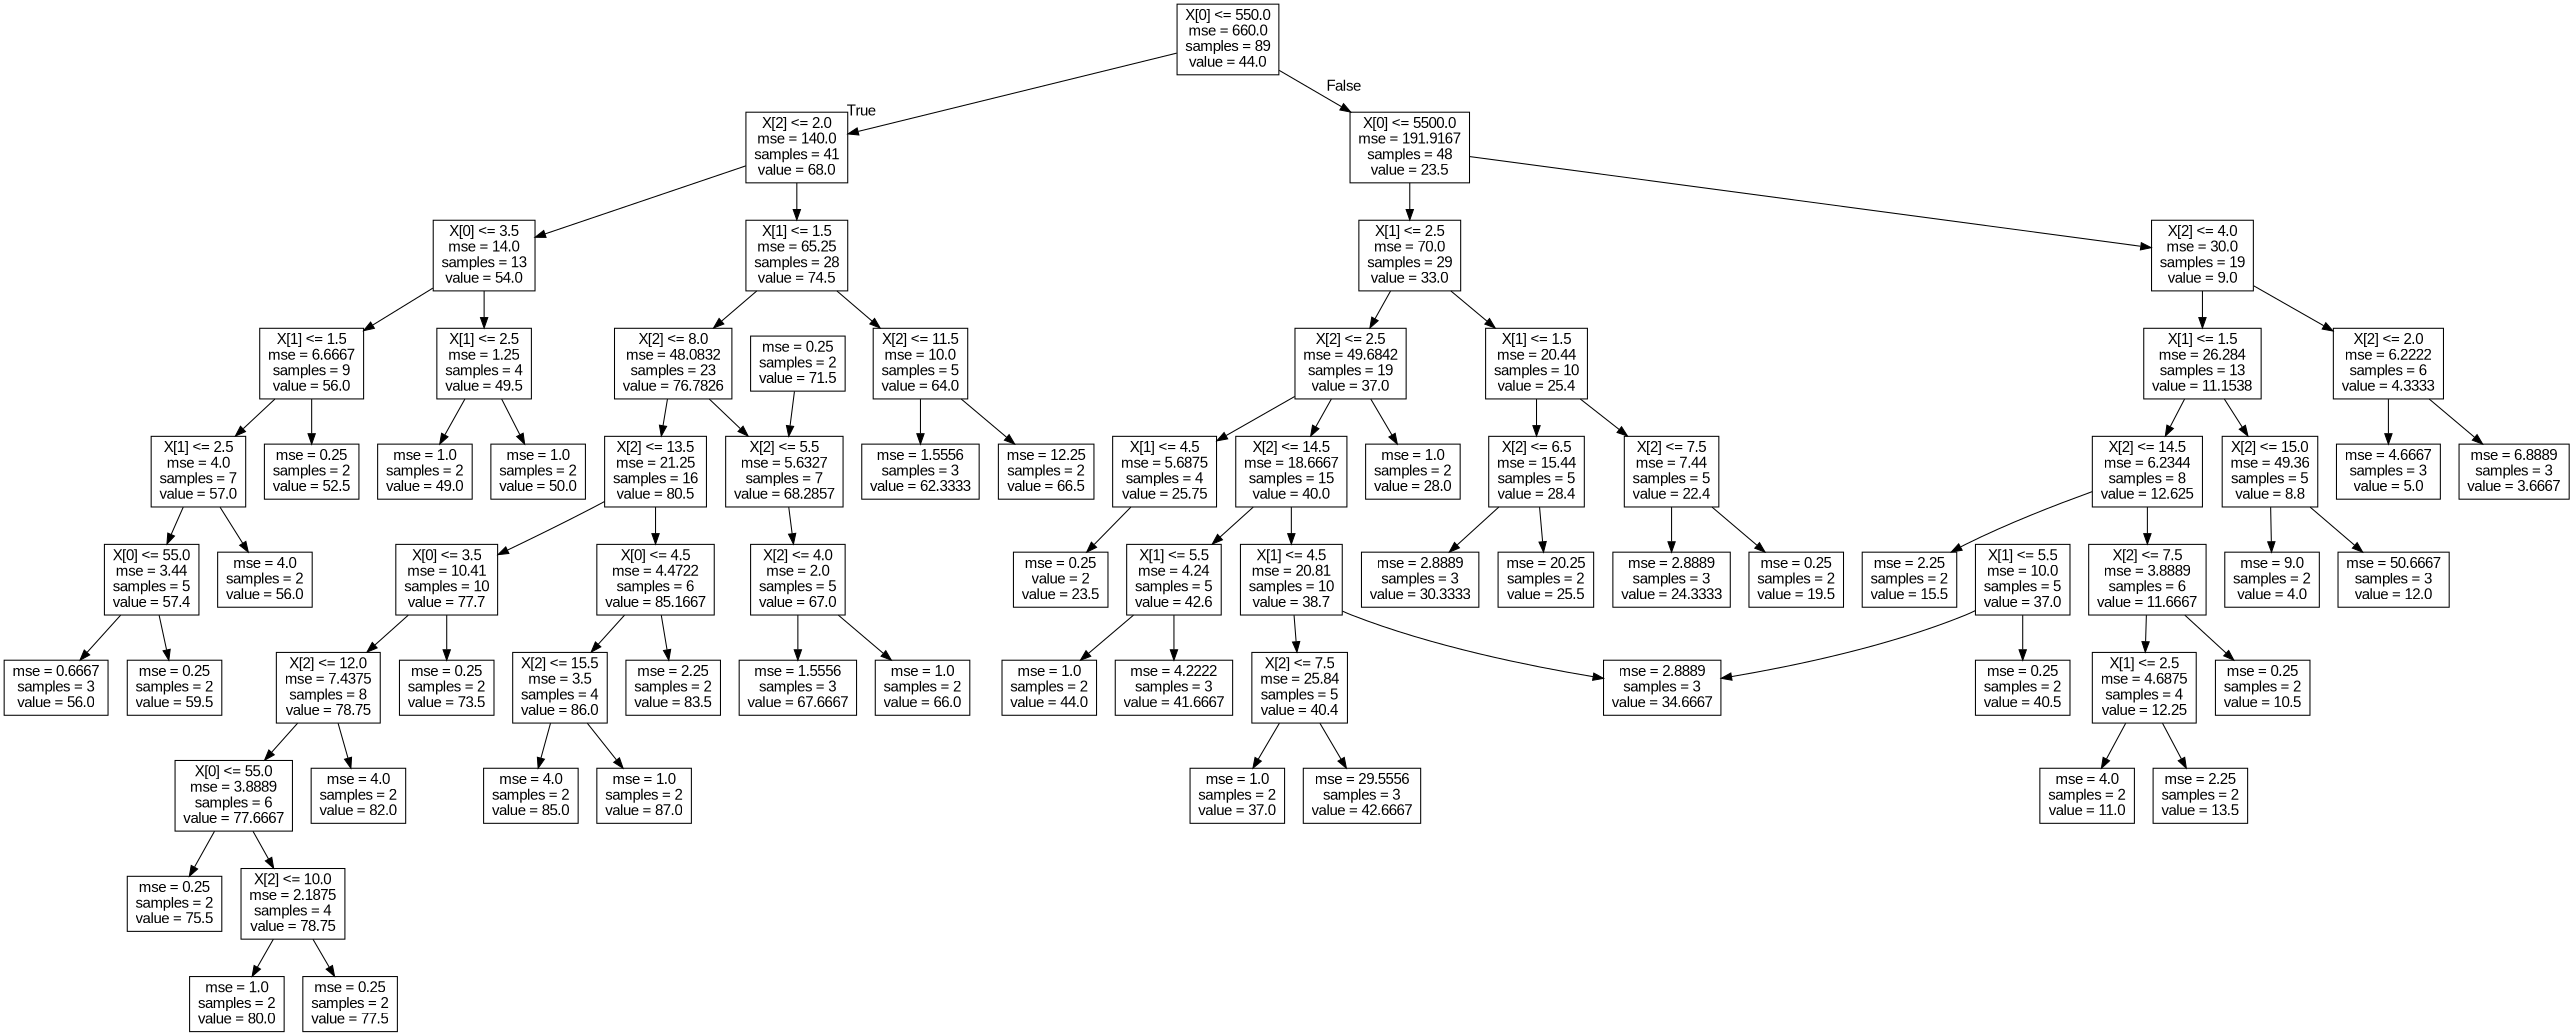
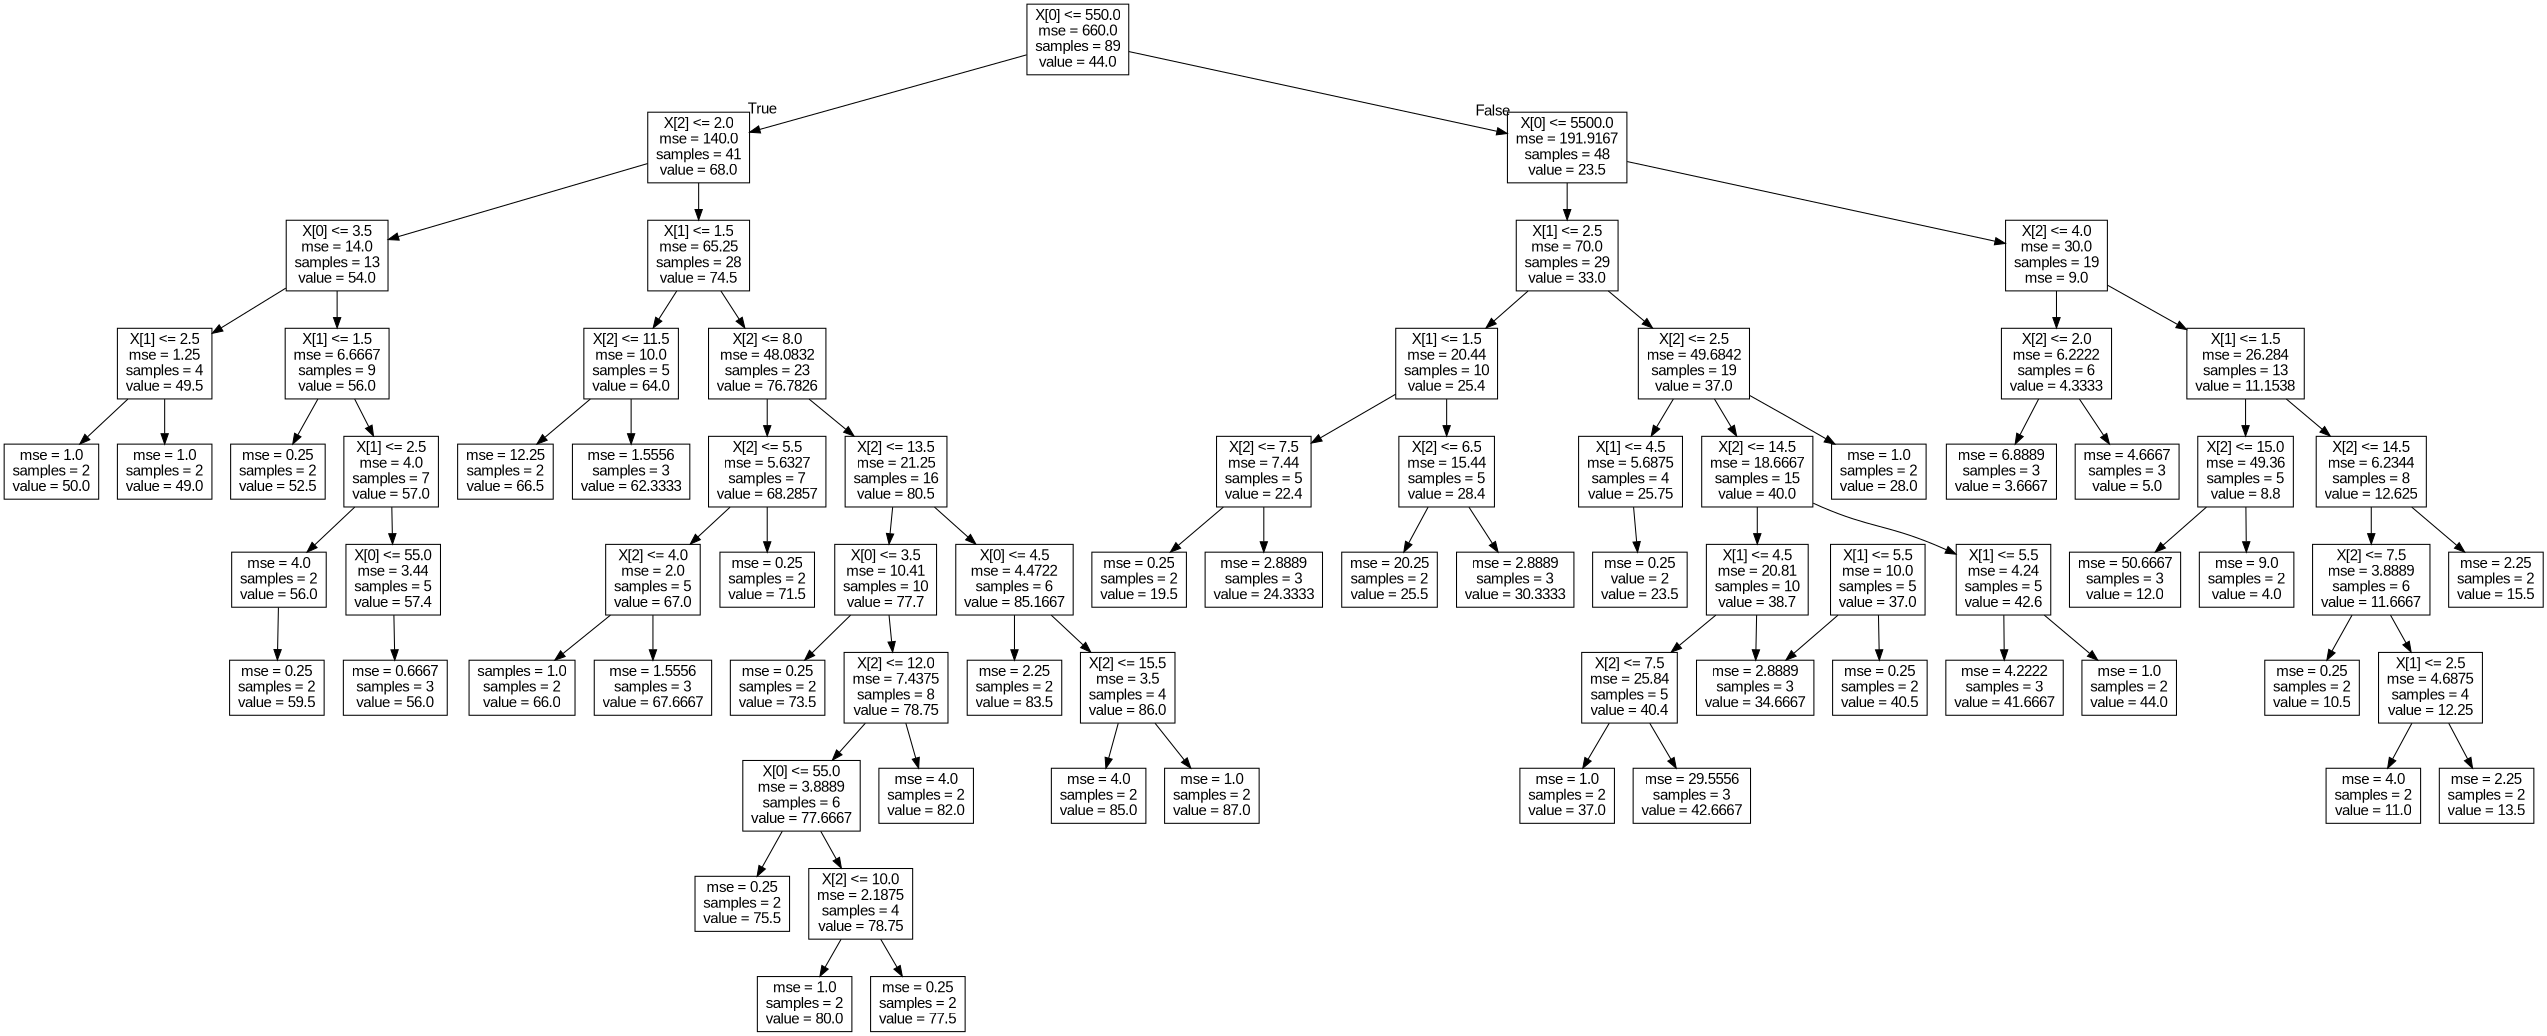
(2202, 256) -> (2056, 256)
(792, 409) -> (767, 524)
(163, 632) -> (278, 628)
(923, 688) -> (522, 688)
